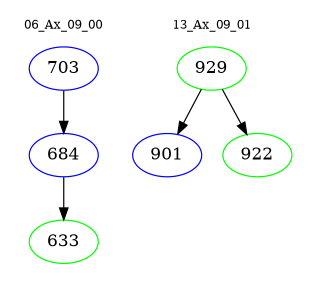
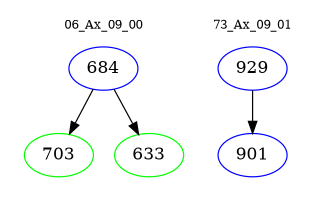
(212, 26) -> (253, 26)
(64, 69) -> (59, 155)
(212, 69) -> (253, 69)
(64, 106) -> (84, 106)
(257, 155) -> none
